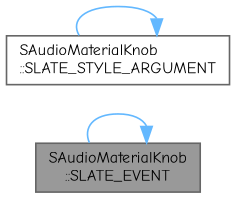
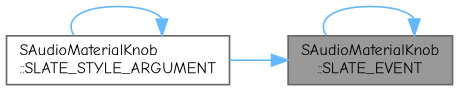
none -> (250, 60)
